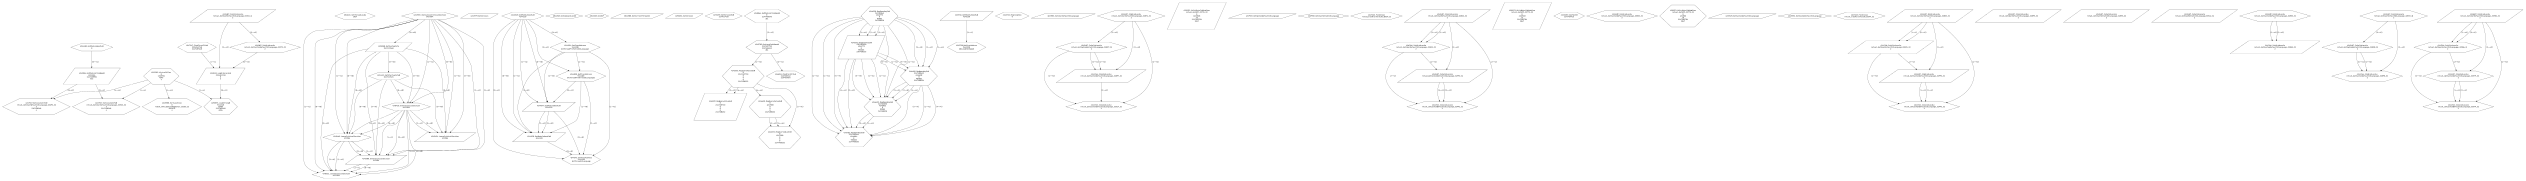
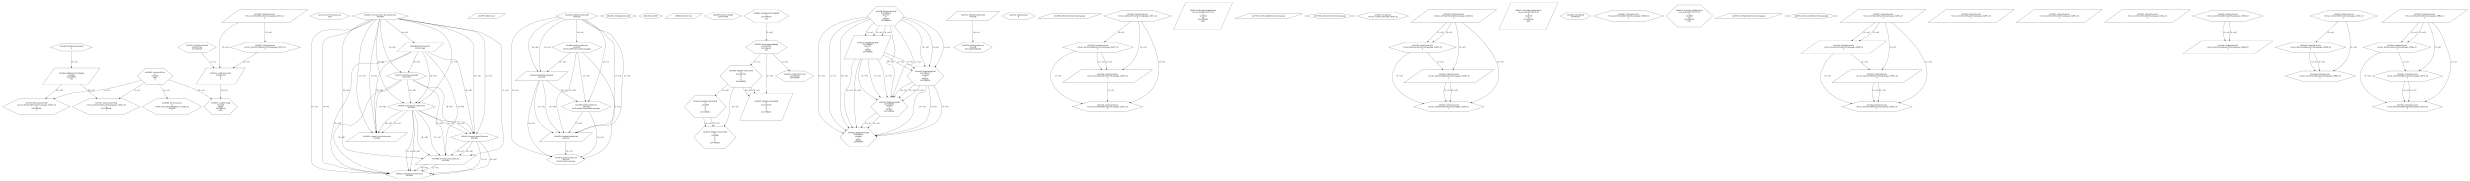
(637, 16) -> none
(1859, 16) -> none
none -> (384, 48)
none -> (766, 73)
(565, 91) -> (561, 91)
none -> (339, 126)
